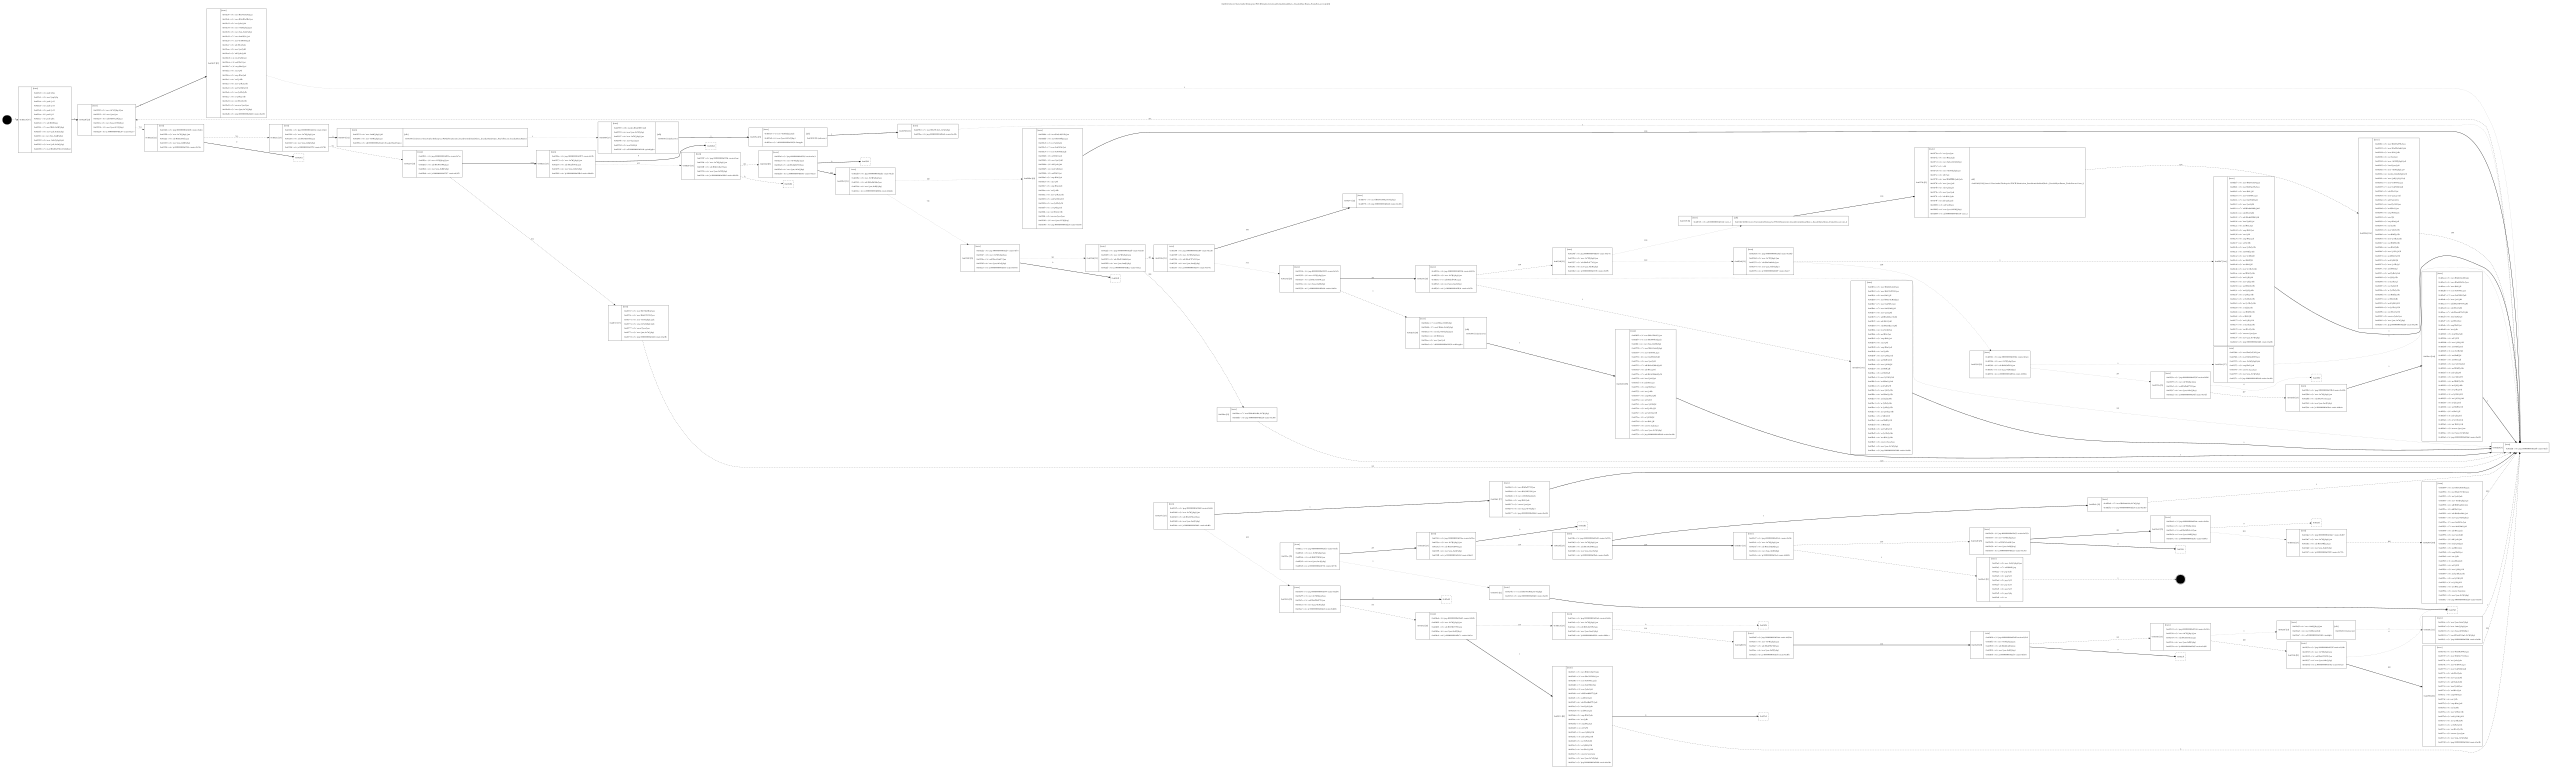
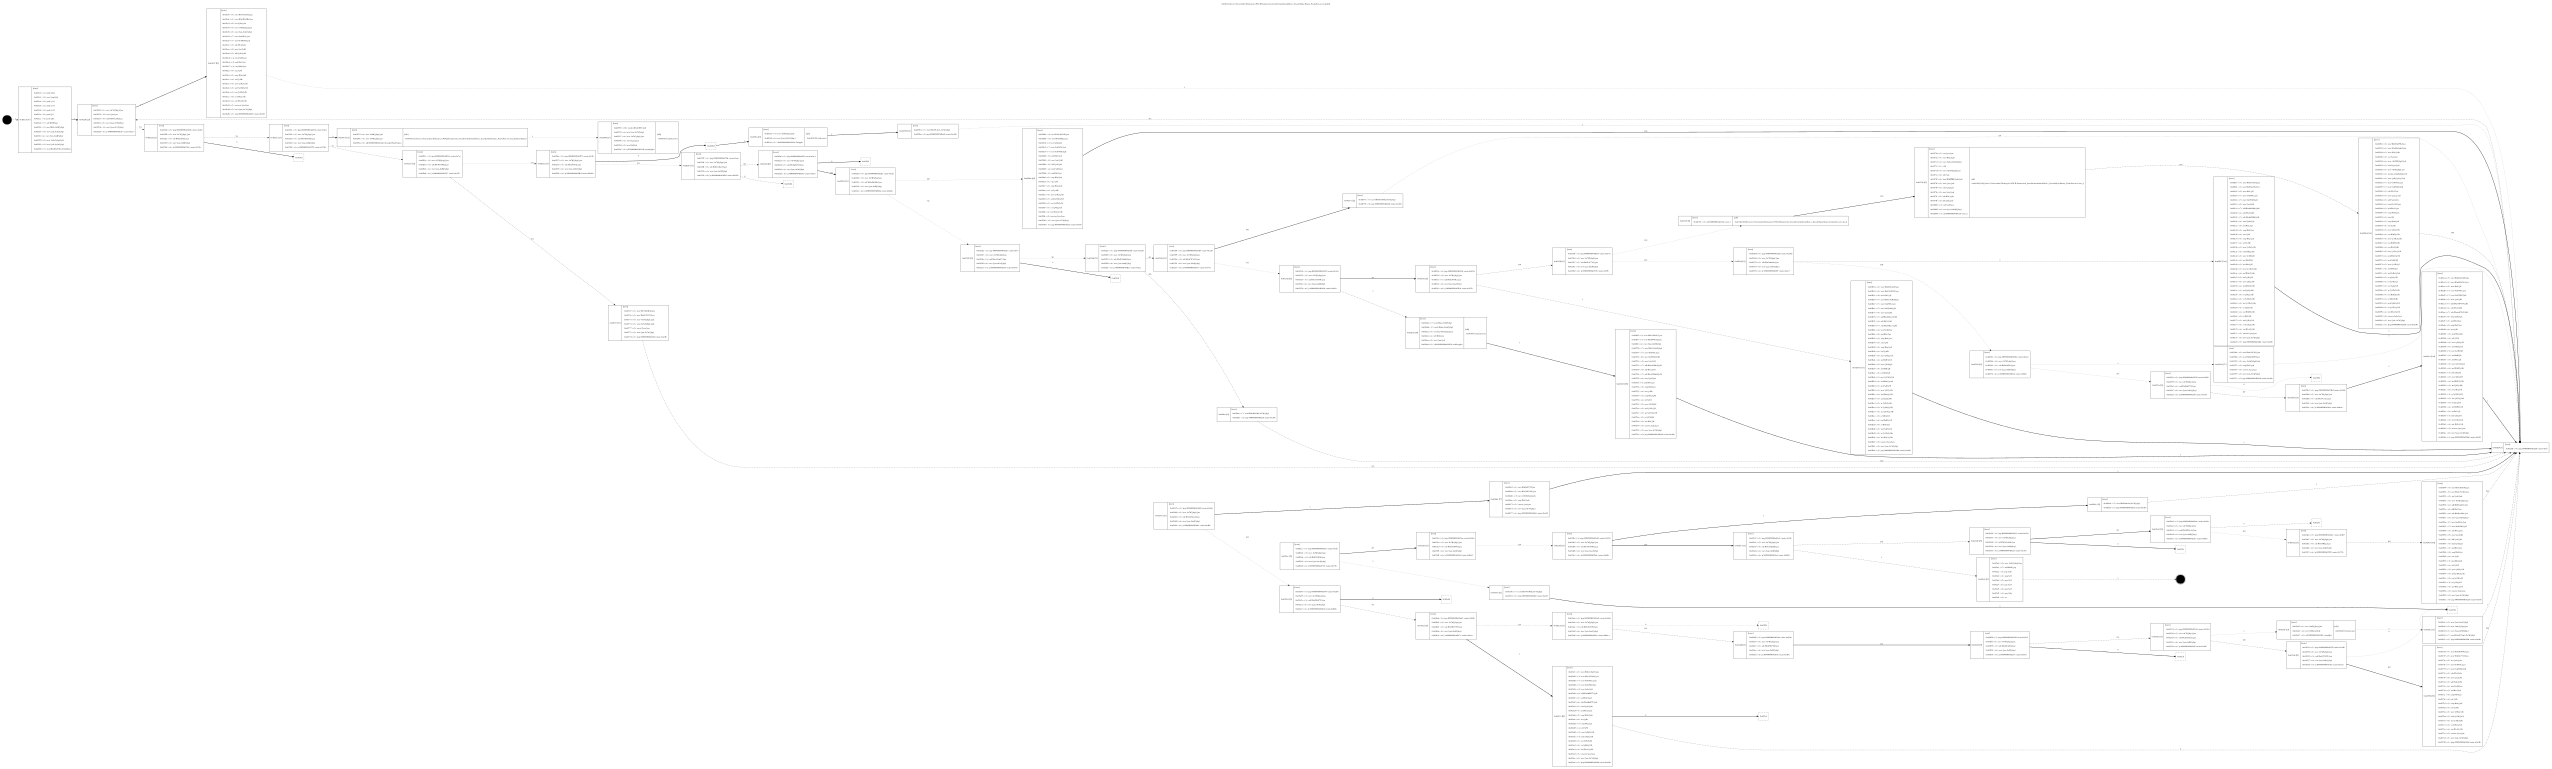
(713, 137) -> (732, 144)
(498, 164) -> (498, 164)
(1936, 386) -> (2060, 137)
(1582, 526) -> none
